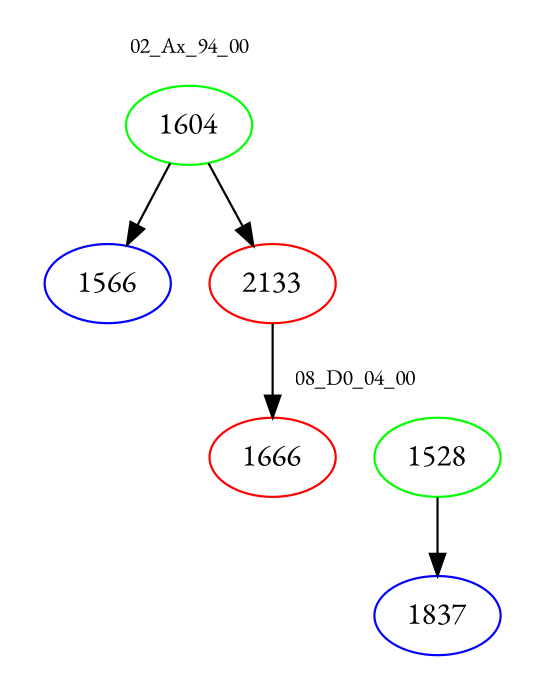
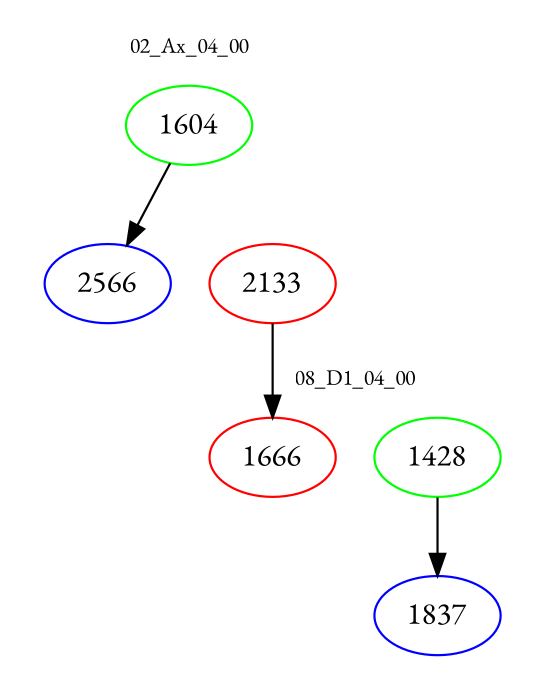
(190, 47) -> (190, 47)
(226, 195) -> none
(108, 284) -> (108, 284)
(355, 379) -> (355, 379)
(438, 457) -> (438, 457)
